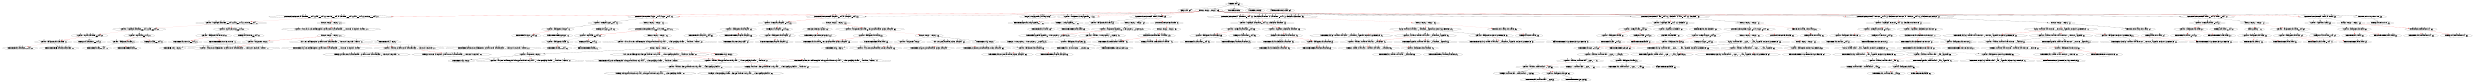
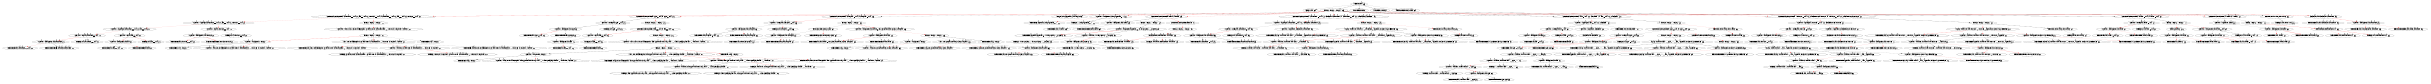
(1284, 32) -> (1847, 14)
